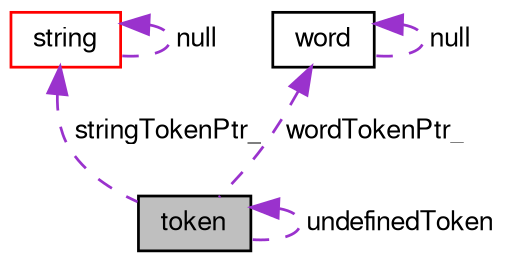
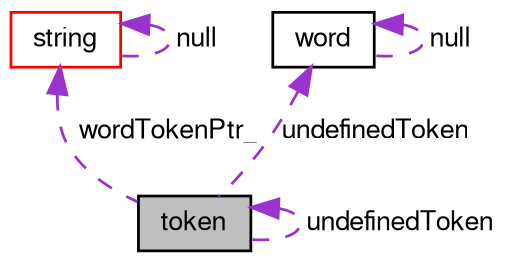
(166, 132) -> (166, 132)
(373, 132) -> (373, 132)
